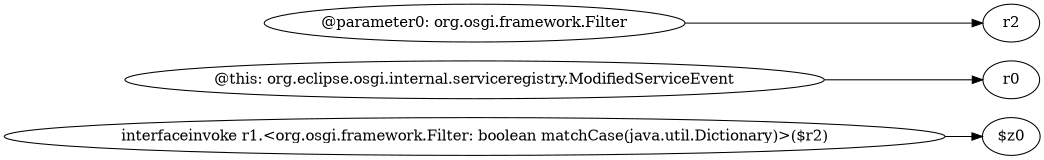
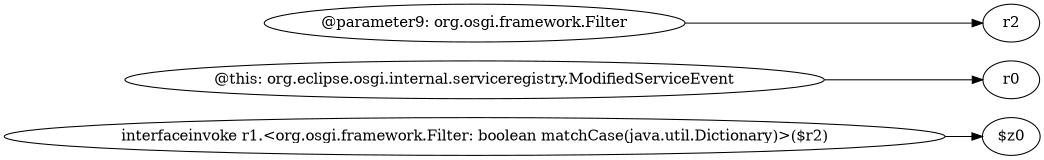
(475, 23) -> (475, 23)
